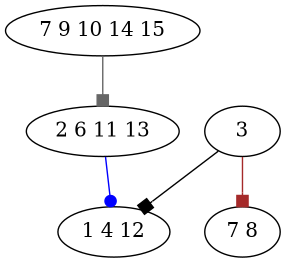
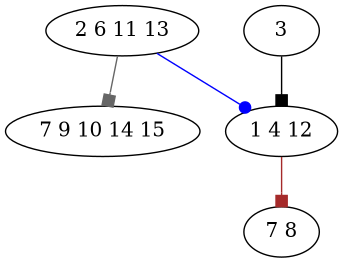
(103, 74) -> (114, 74)
(242, 175) -> (282, 175)
